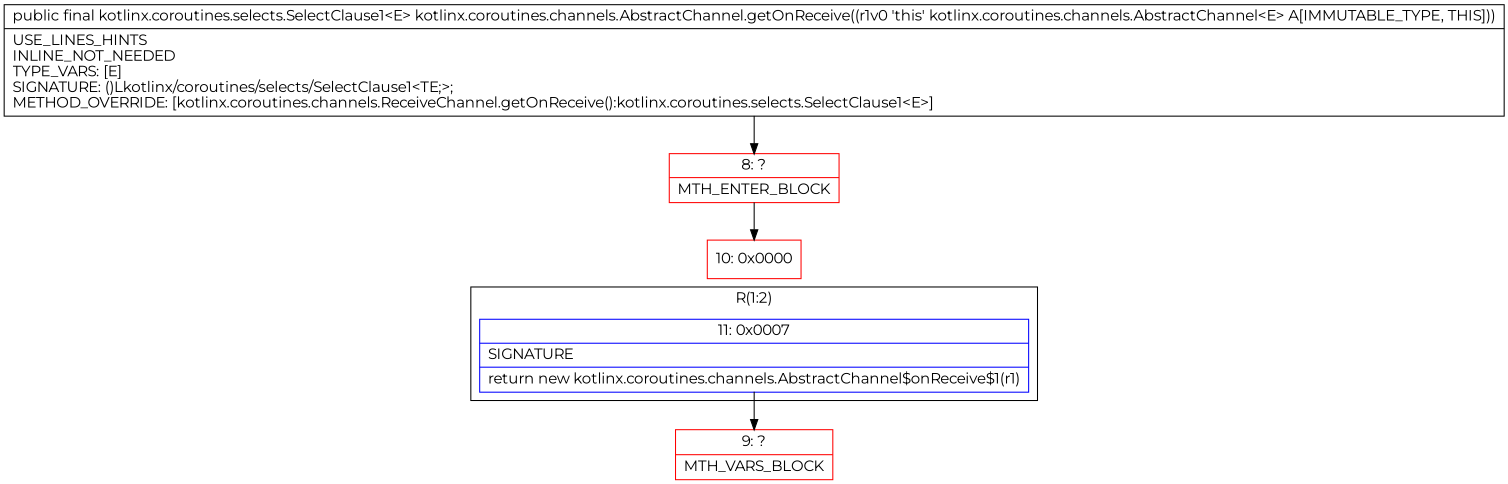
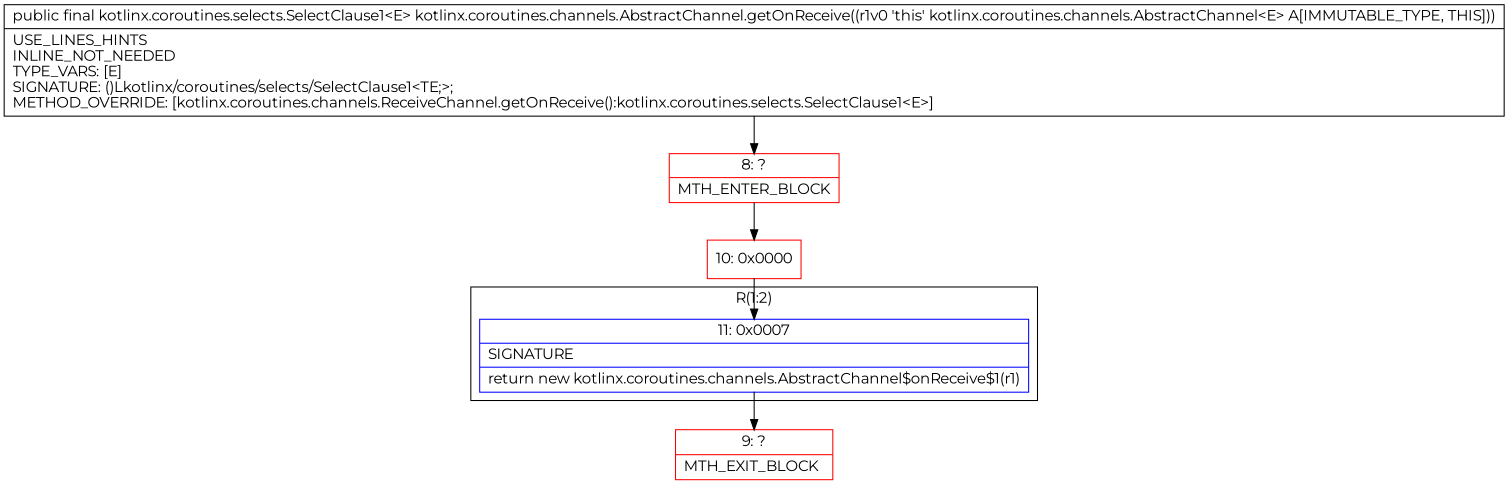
none -> (754, 294)
(754, 467) -> (752, 467)
